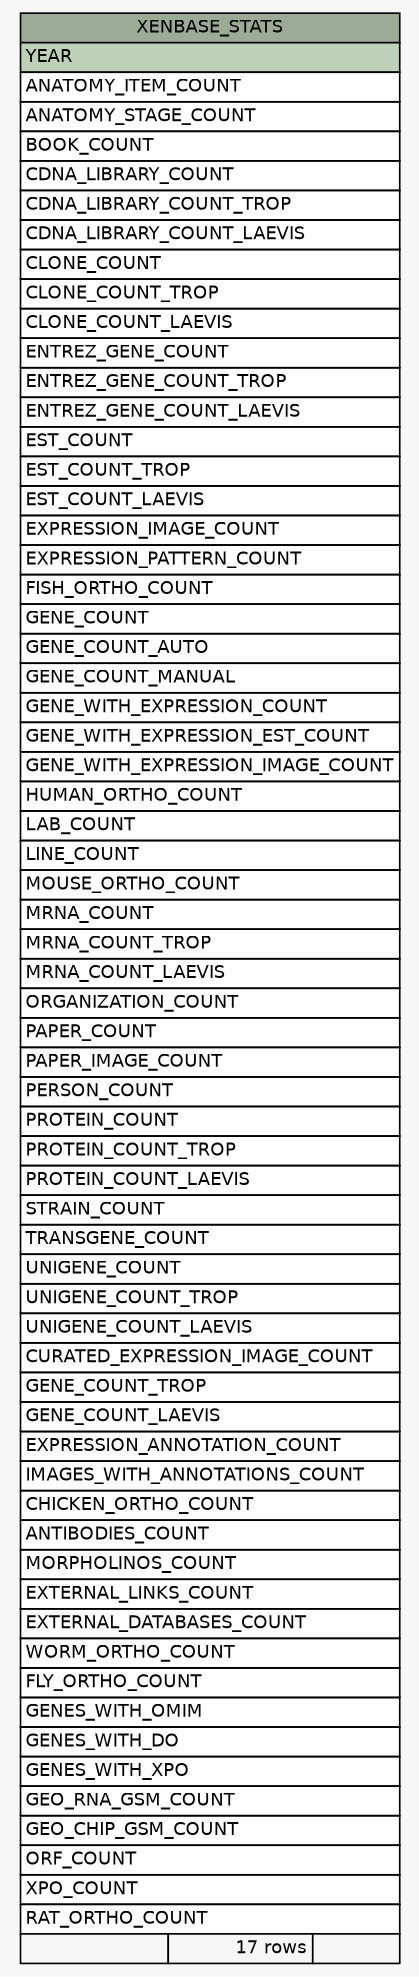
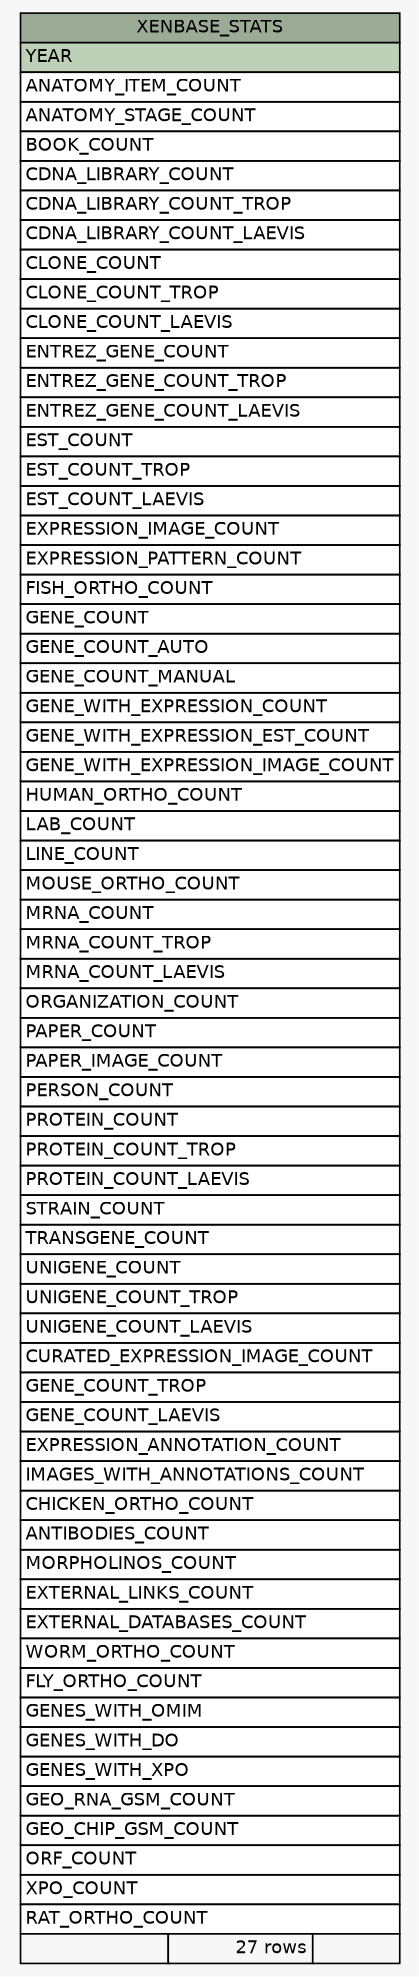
(272, 1948) -> (272, 1948)
